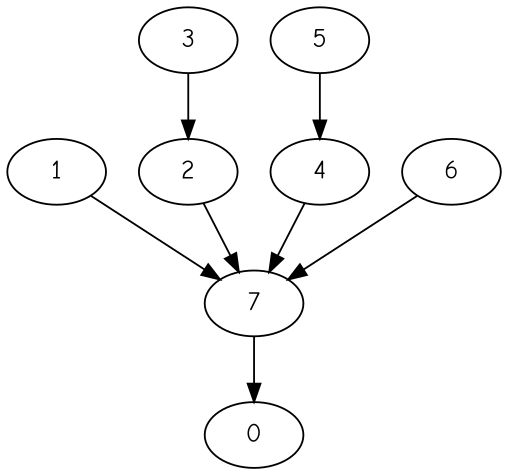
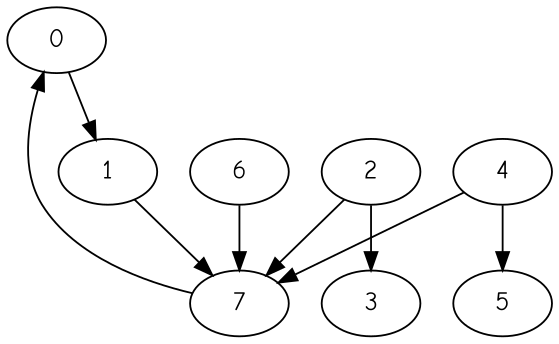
none -> (79, 97)
(188, 97) -> (371, 225)
(320, 97) -> (503, 229)
